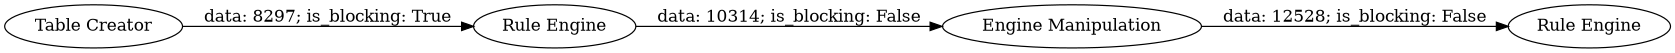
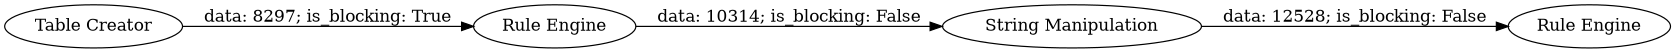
(1072, 26) -> (1072, 26)
